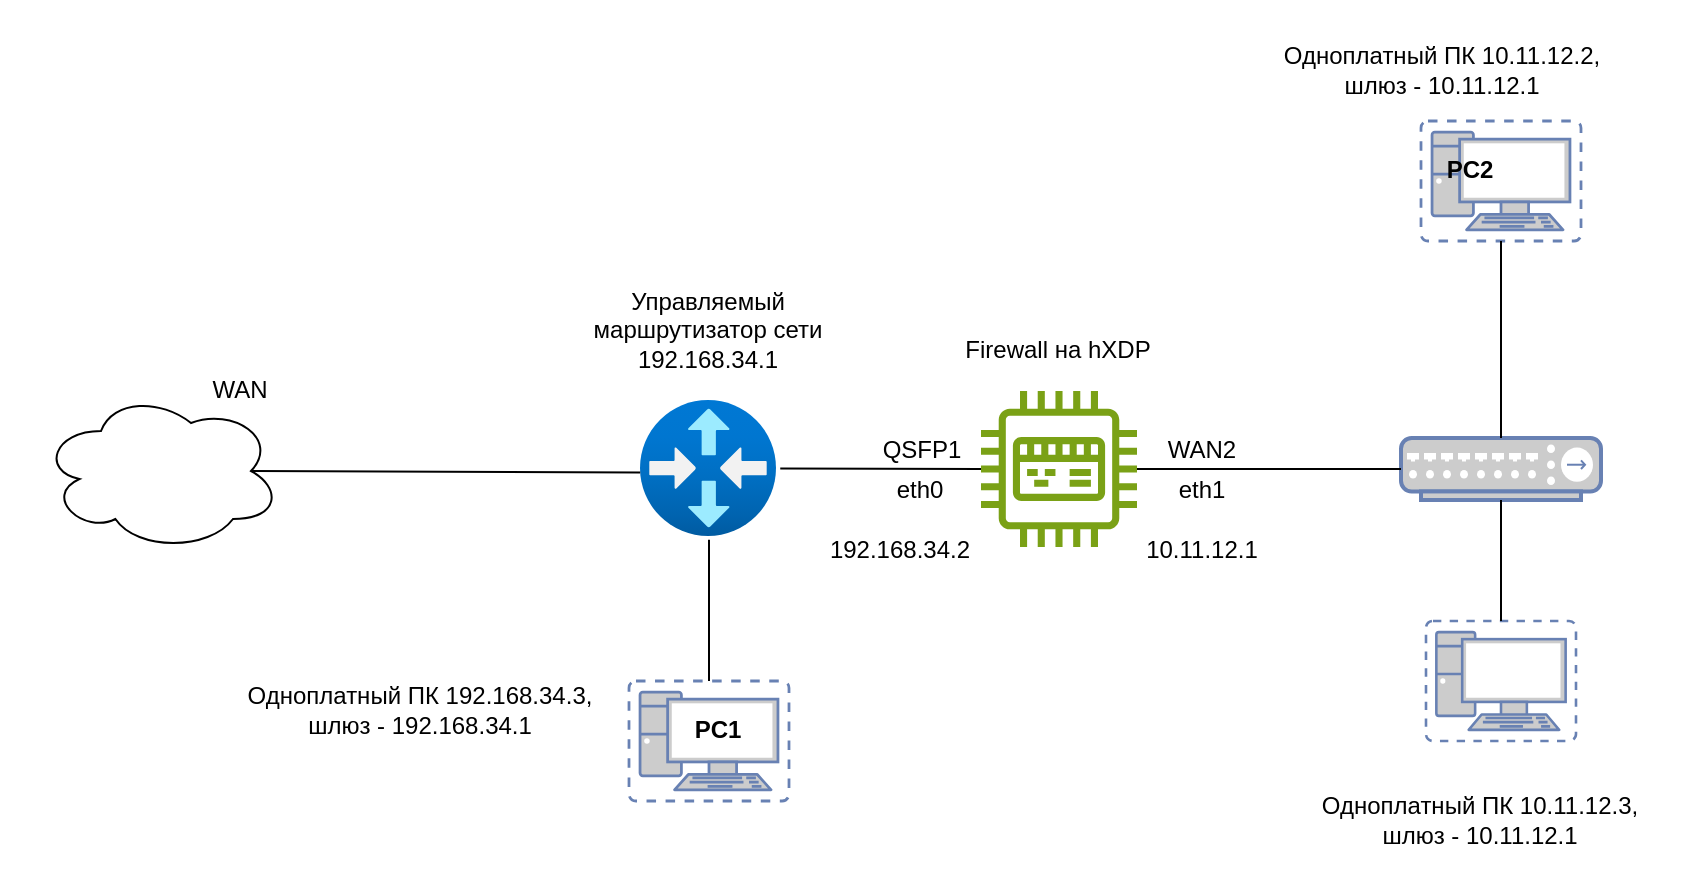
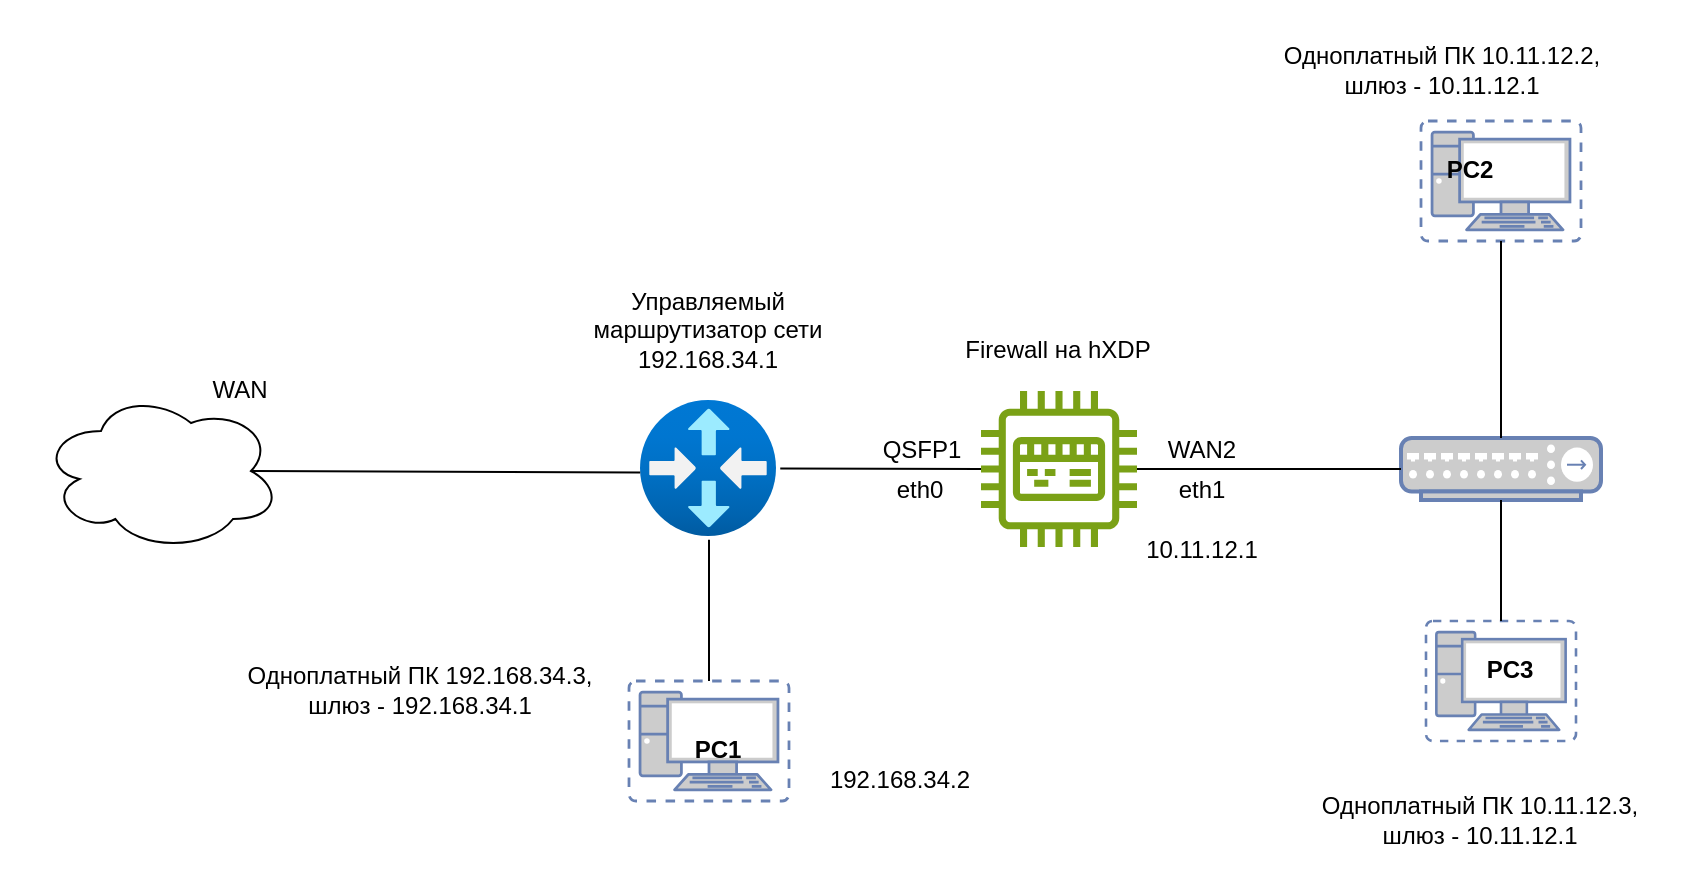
(901, 551) -> (901, 781)
none -> (1511, 671)
(421, 711) -> (421, 691)
(719, 731) -> (719, 751)
